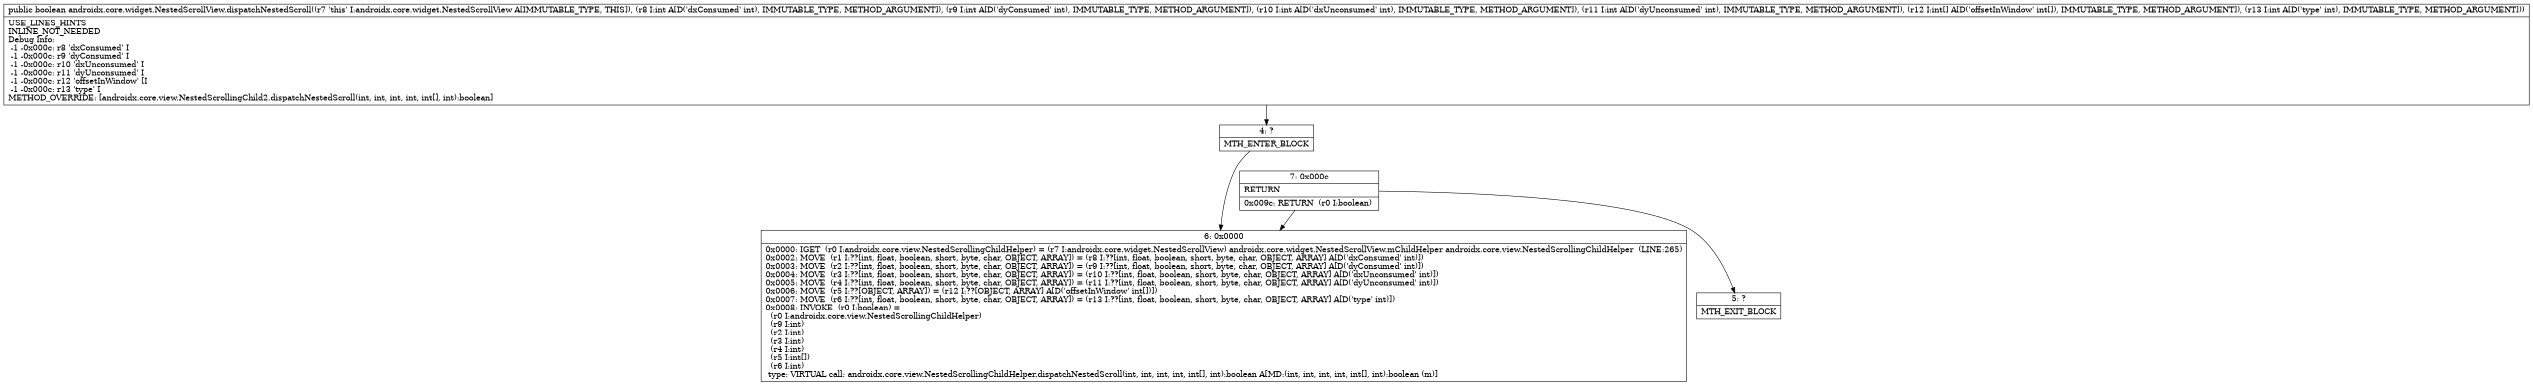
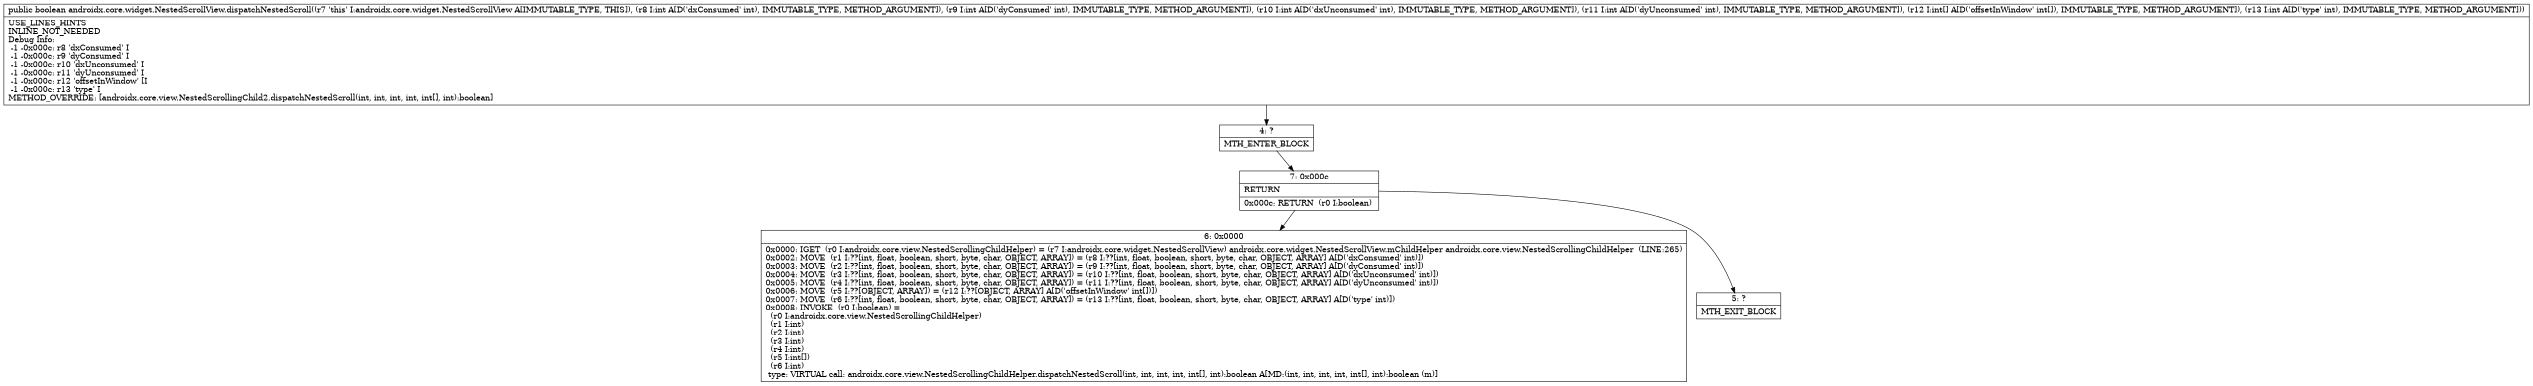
(1229, 185) -> (1283, 159)
(1309, 203) -> (1309, 203)
(785, 325) -> (785, 325)
